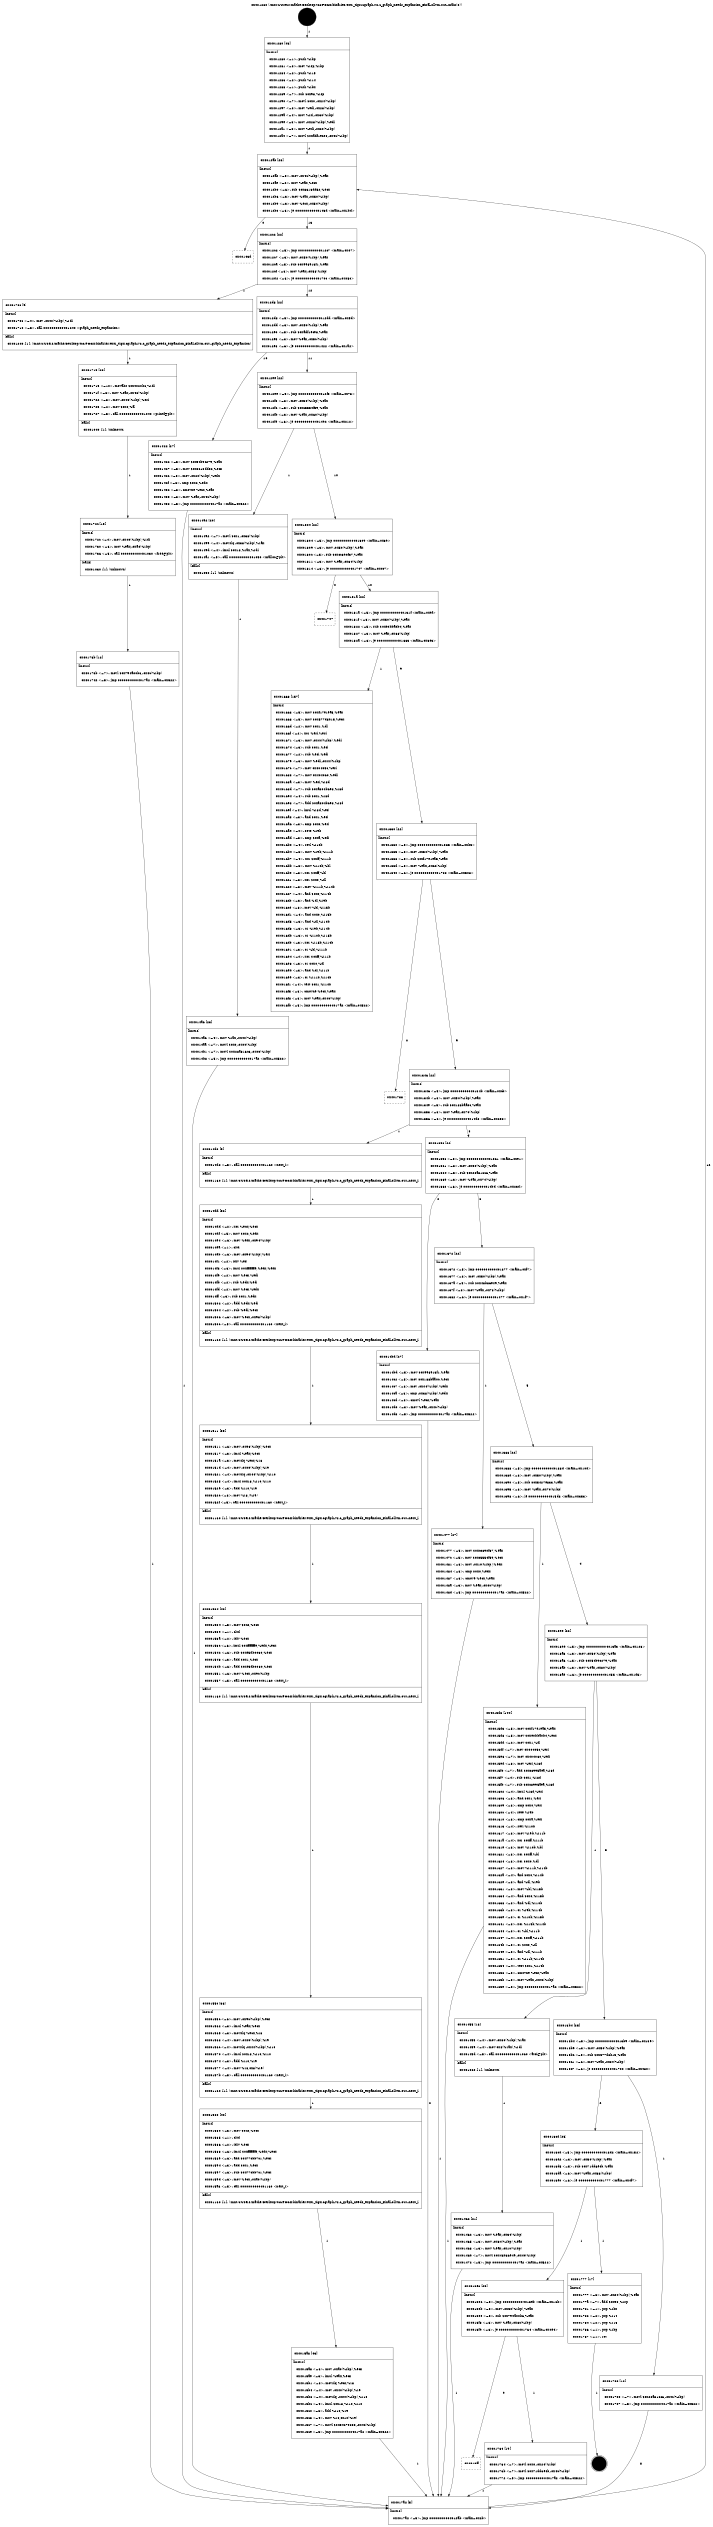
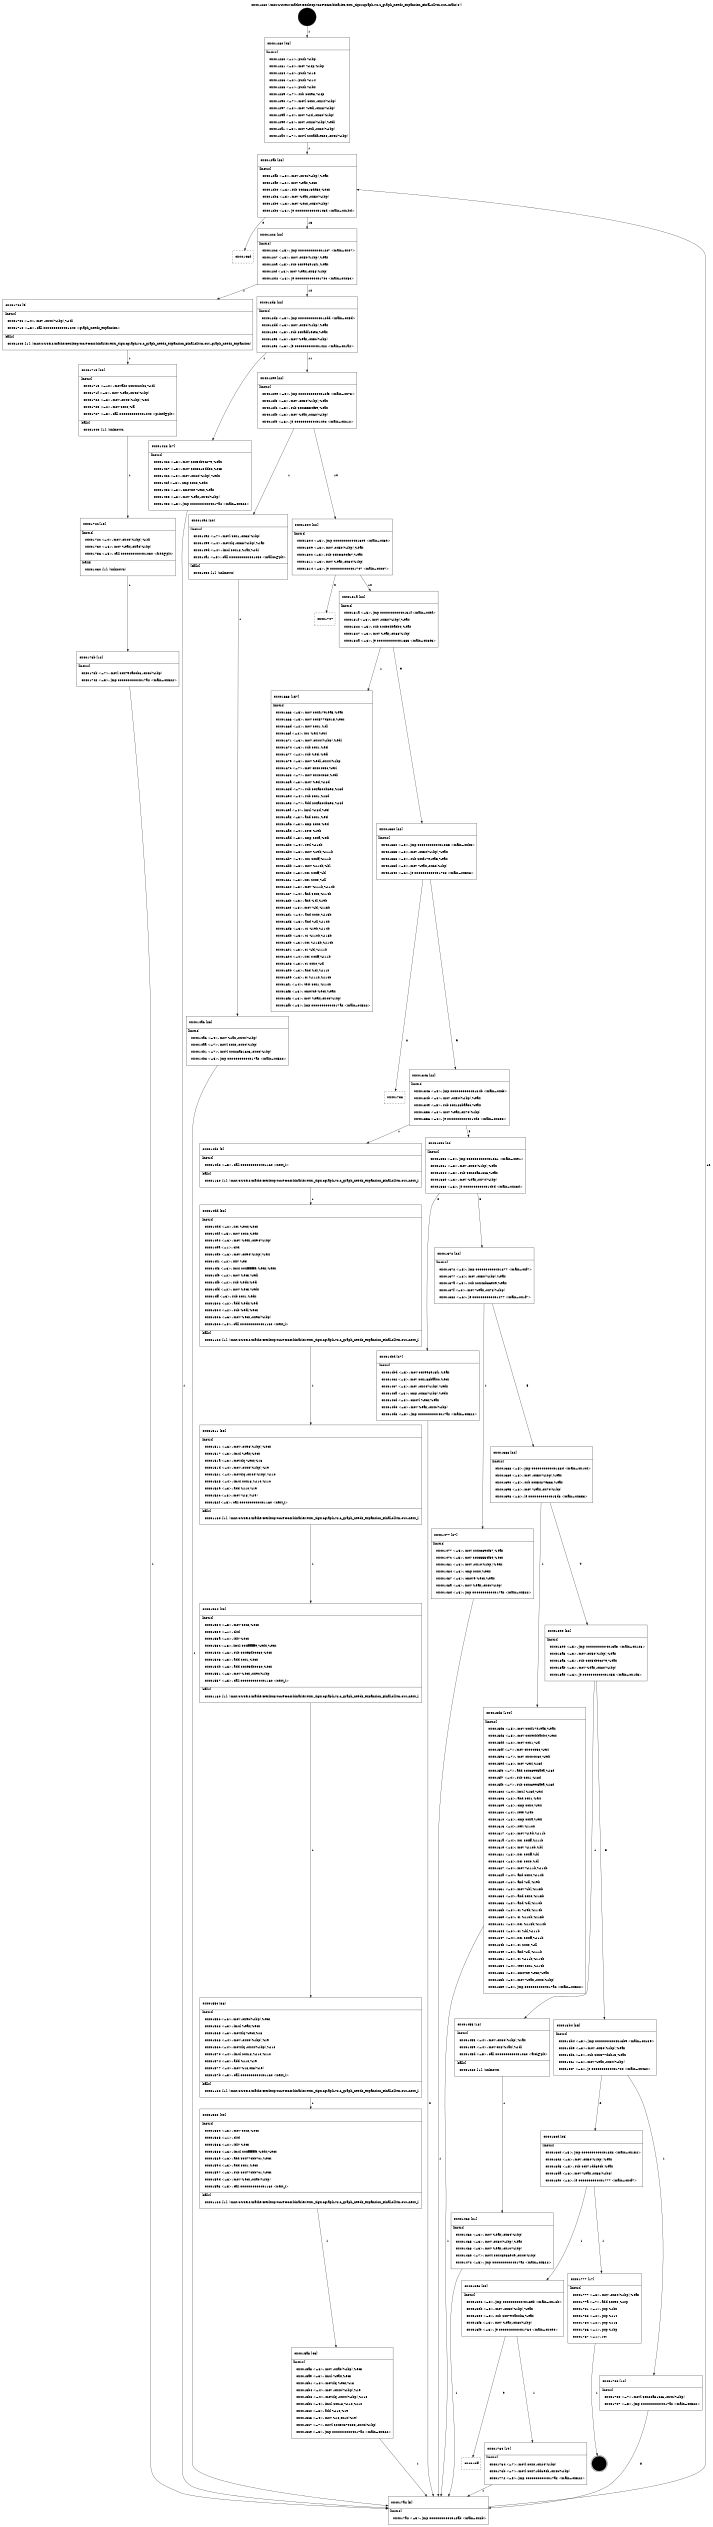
(265, 359) -> (264, 359)
